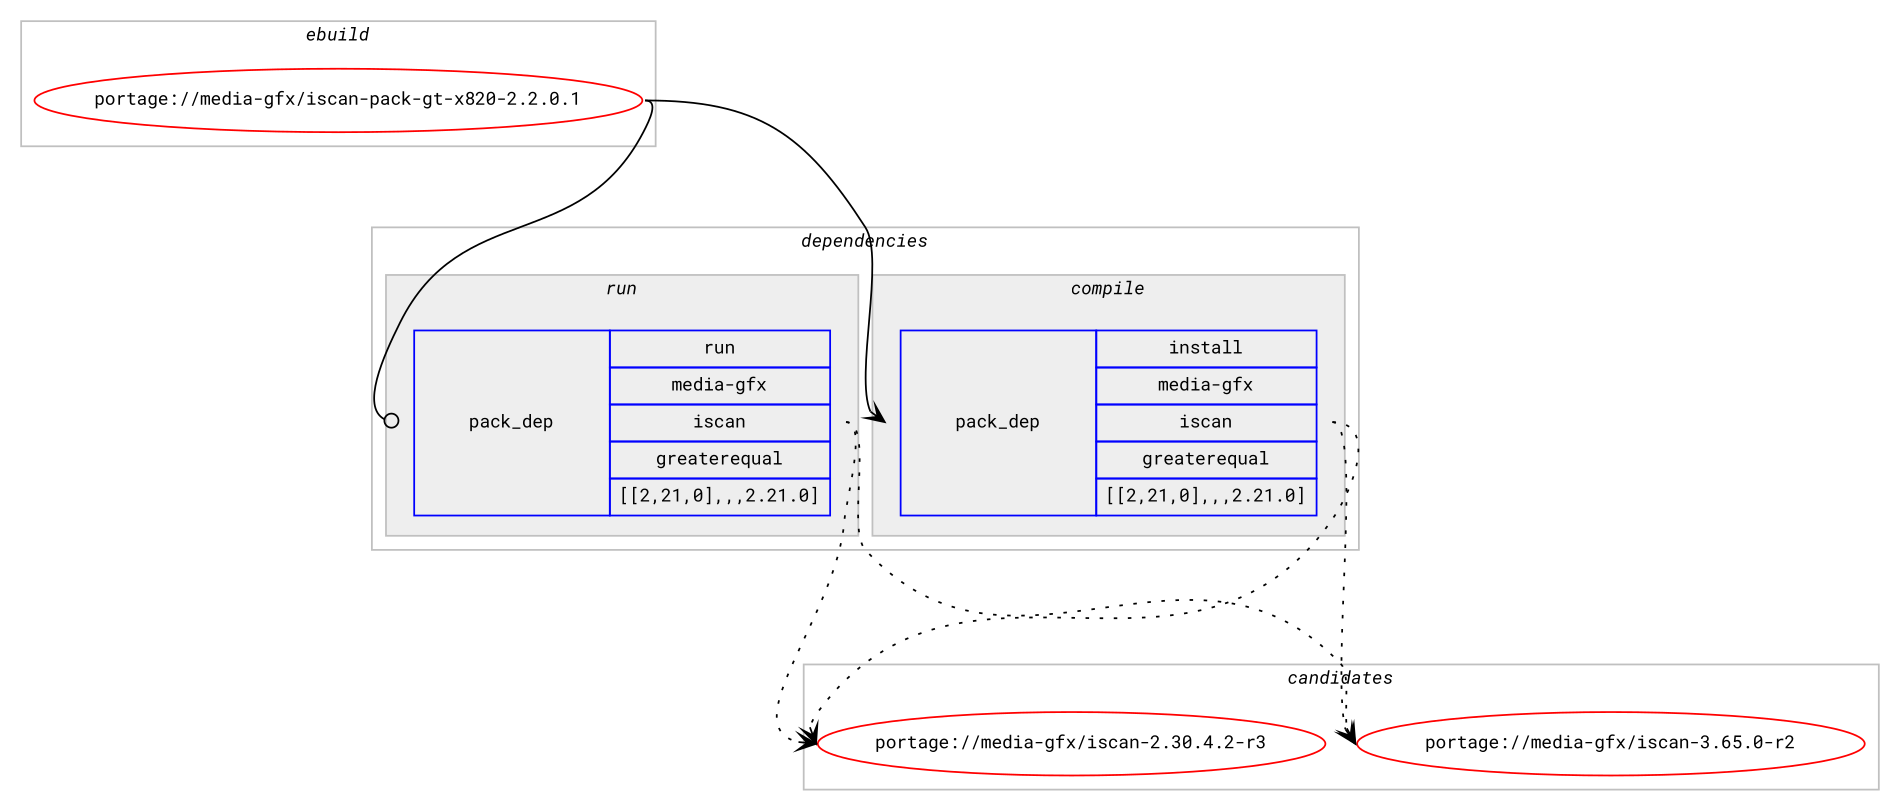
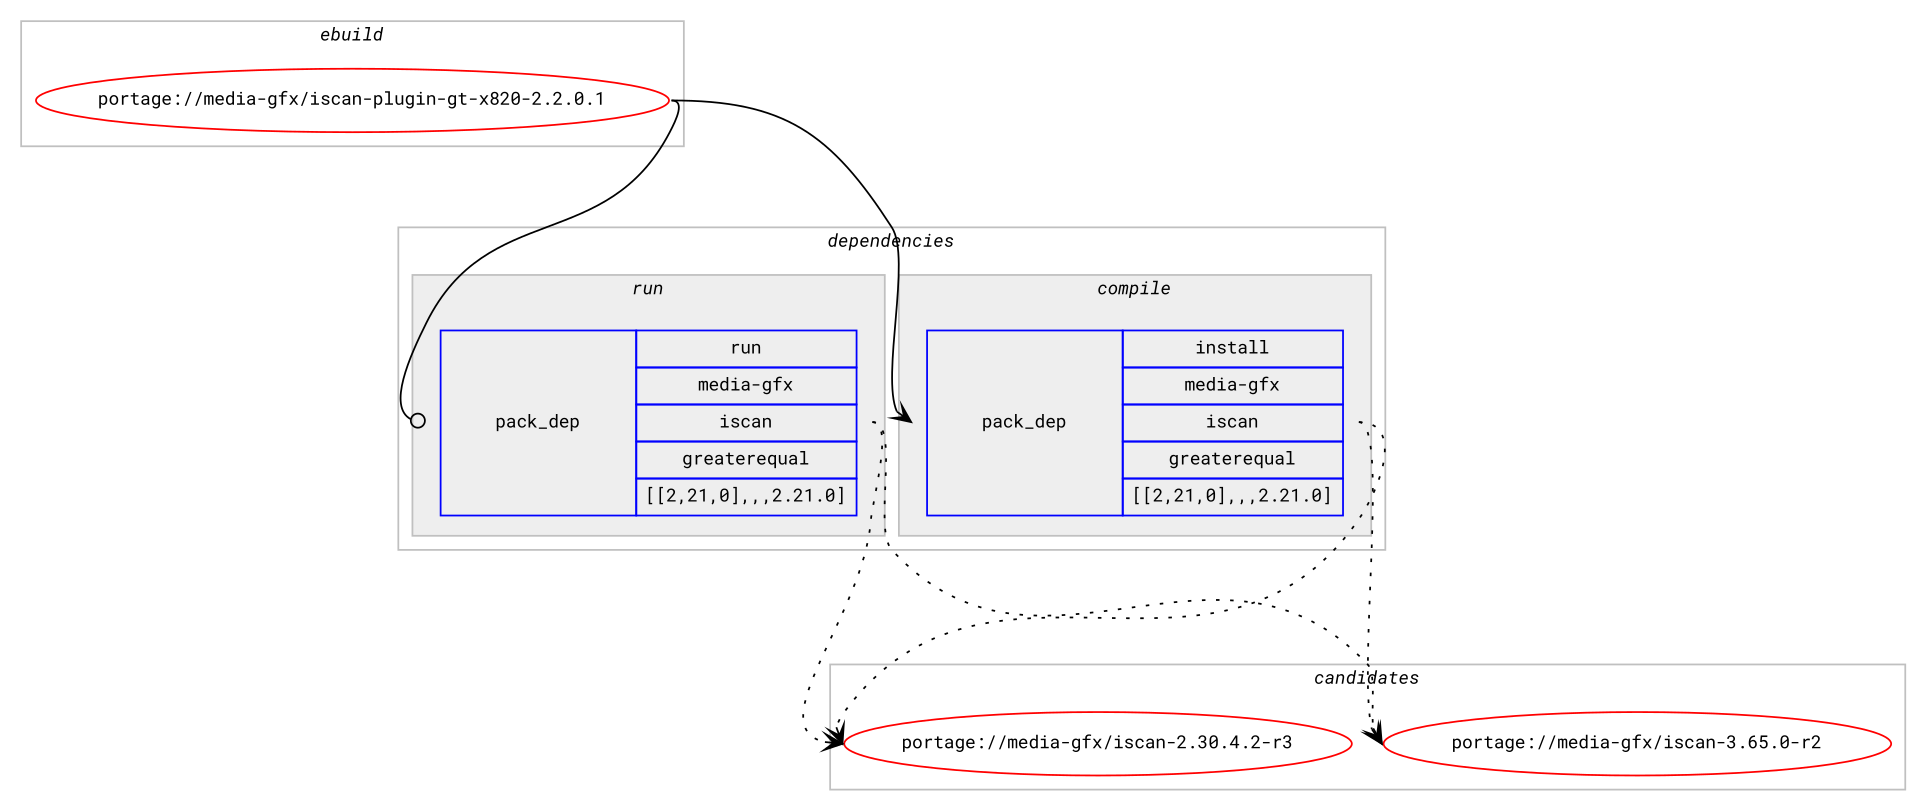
(338, 100) -> (353, 100)
